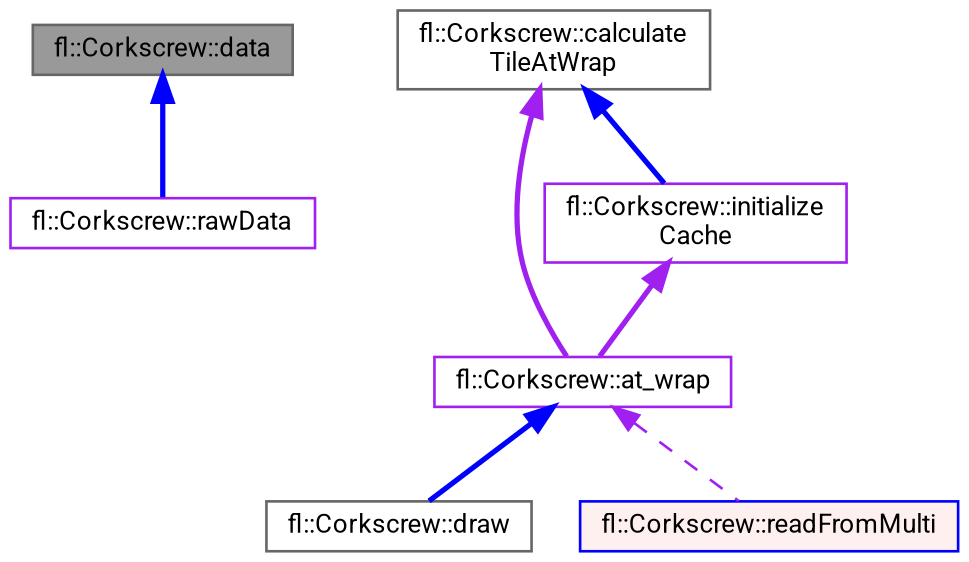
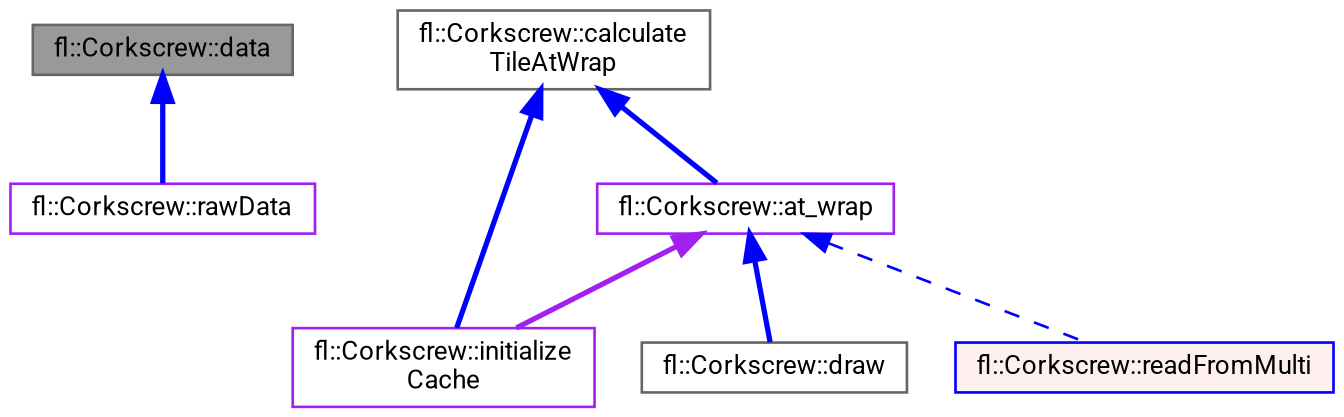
(519, 240) -> (669, 145)
(626, 321) -> (597, 287)
(686, 462) -> (957, 293)
